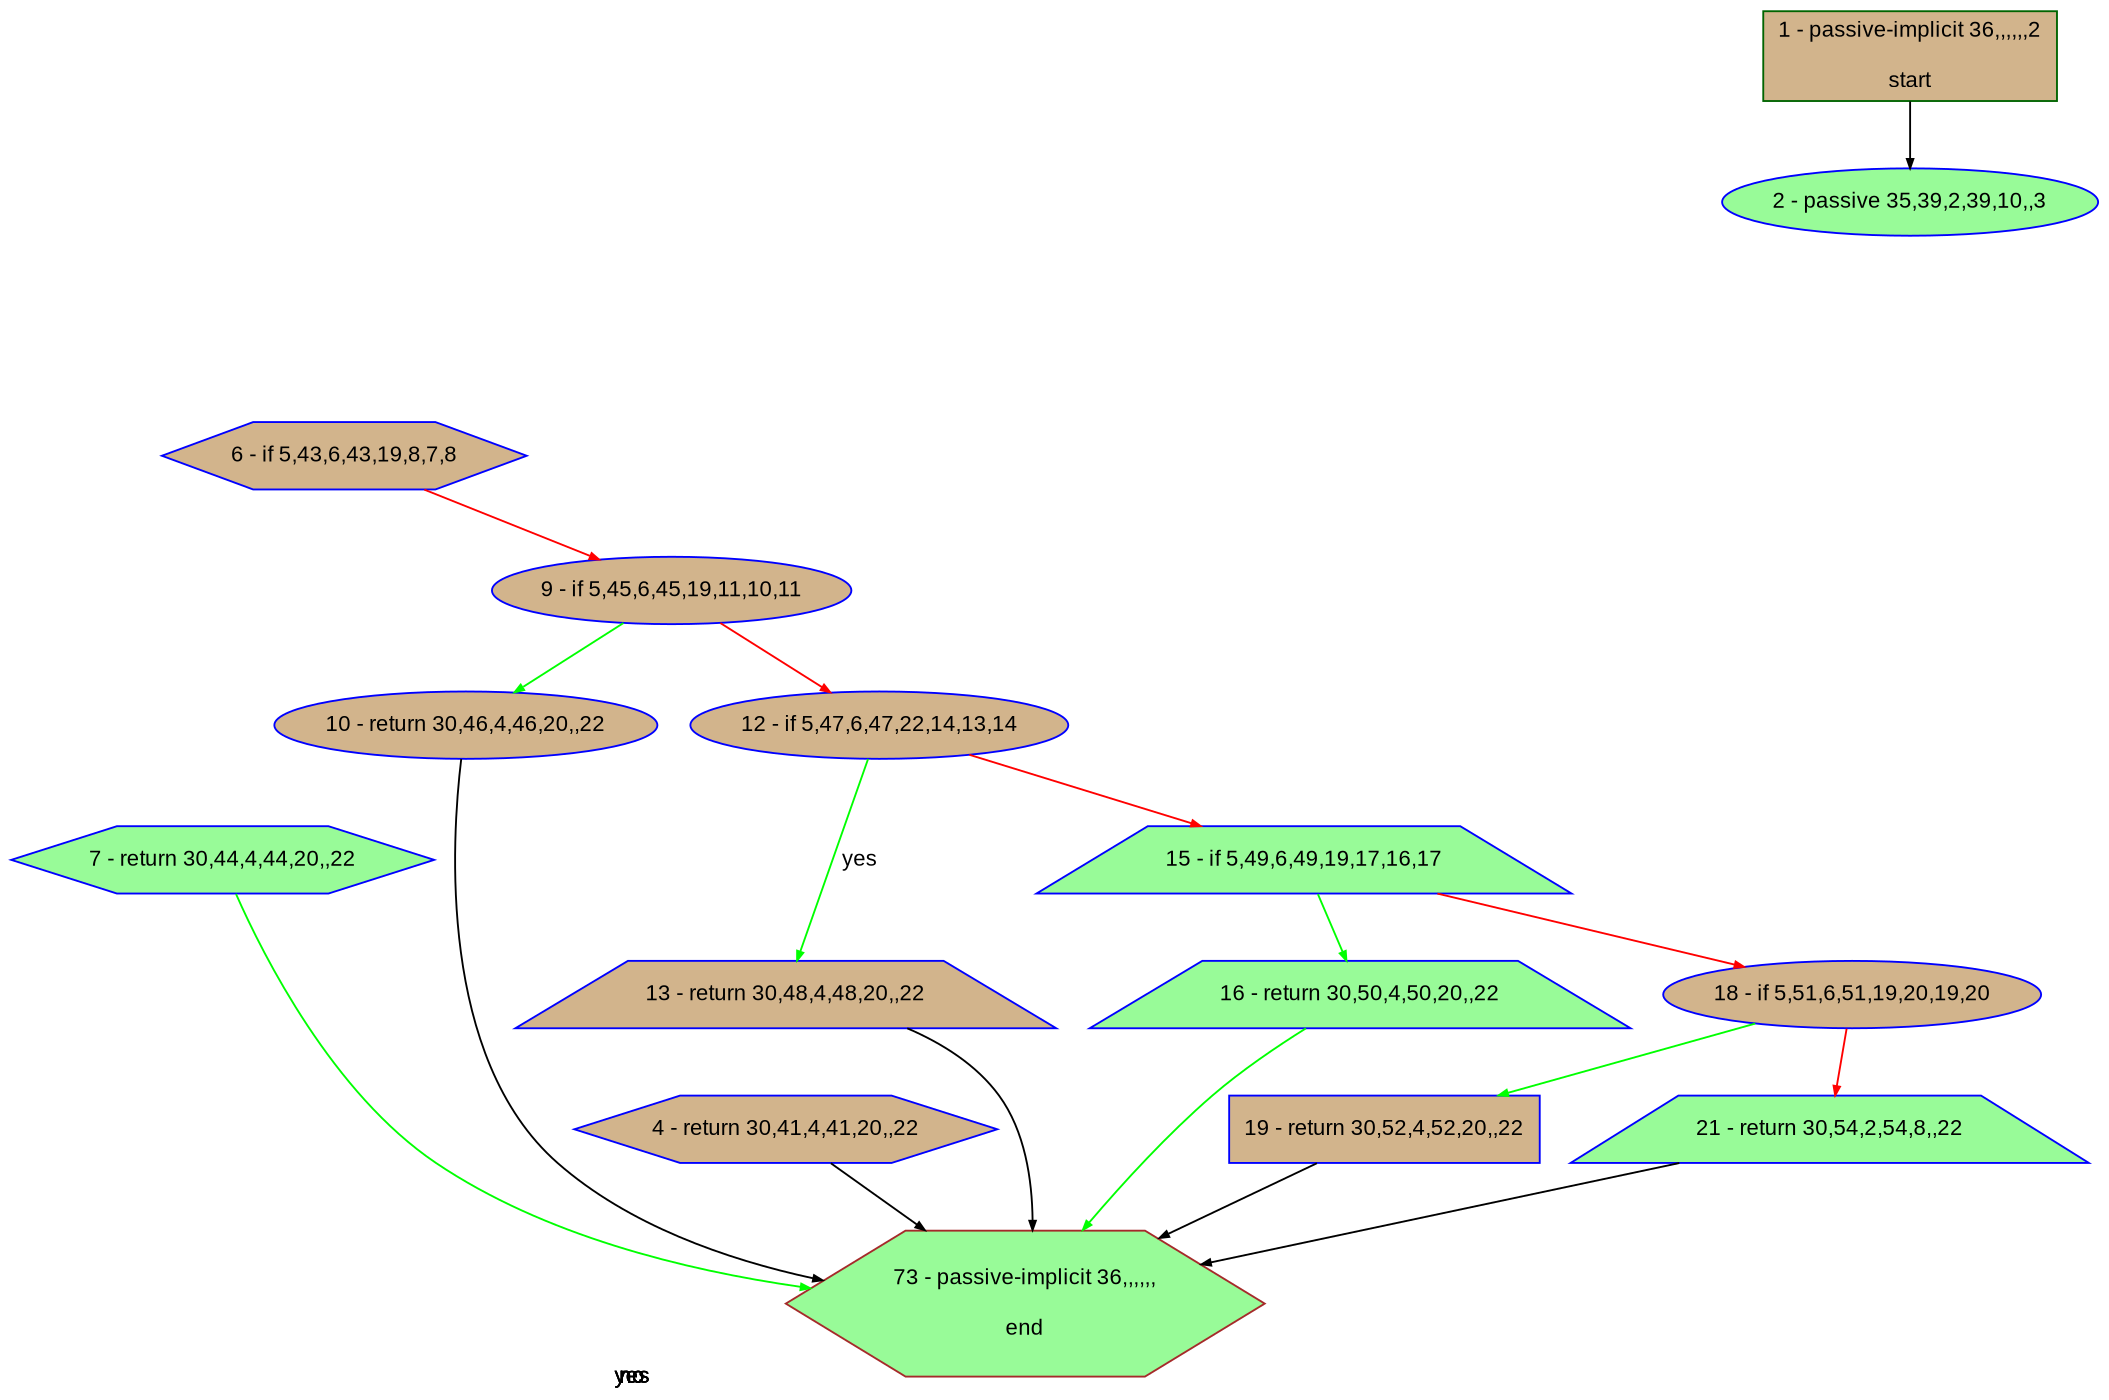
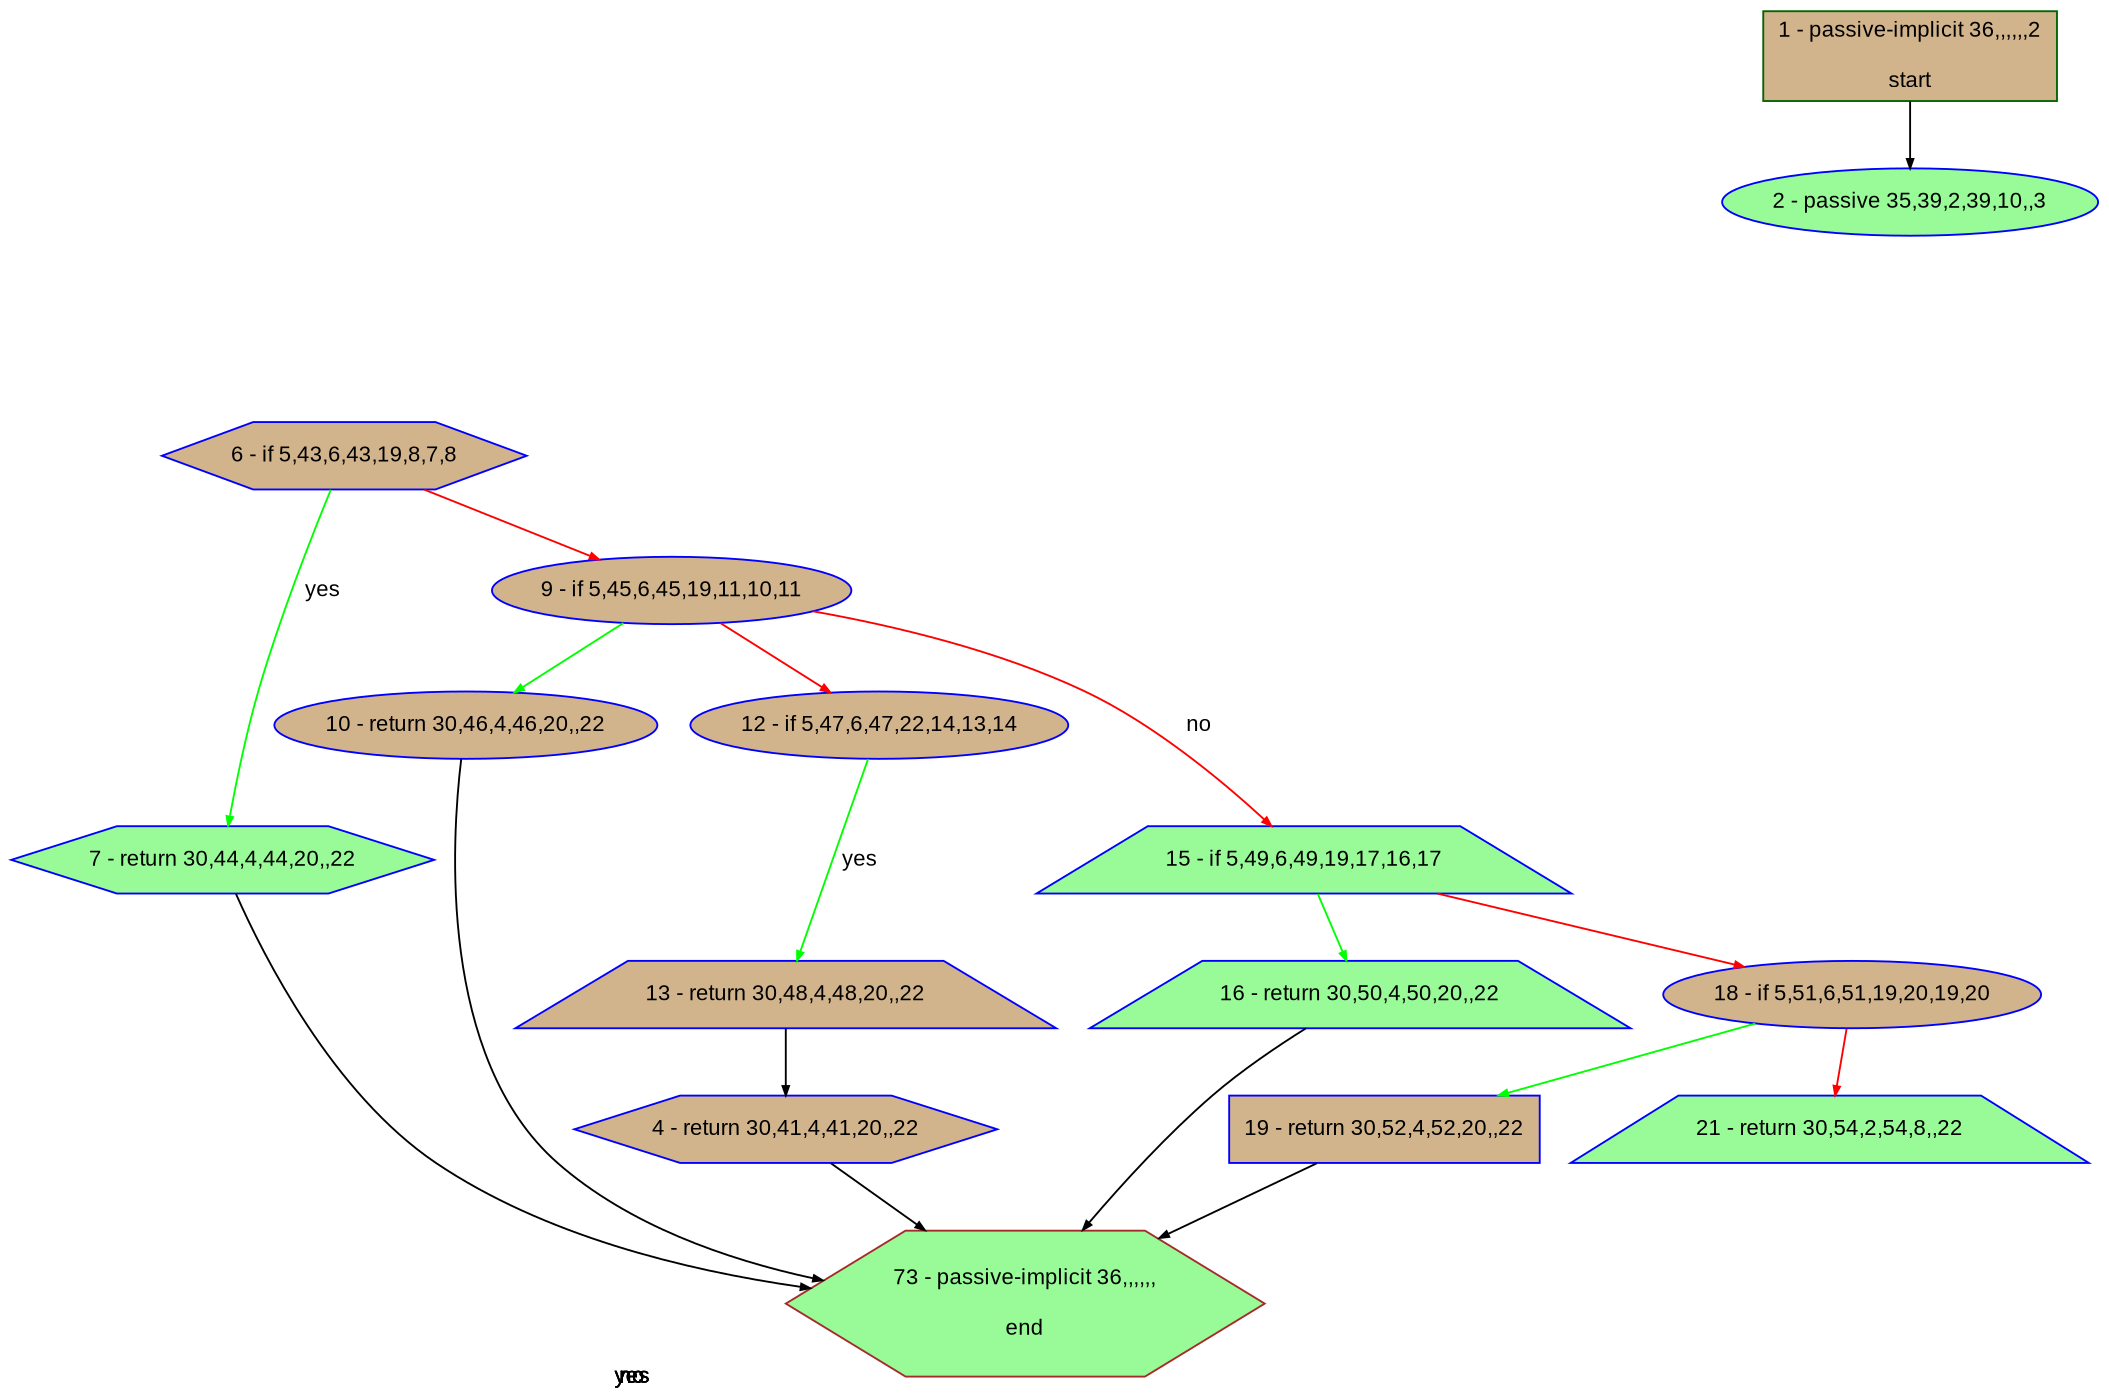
none -> (271, 650)
(1080, 789) -> (1056, 679)
(1003, 1102) -> (786, 1057)
(1189, 1116) -> (1189, 1116)
(457, 1176) -> (457, 1176)
(1445, 1213) -> none
